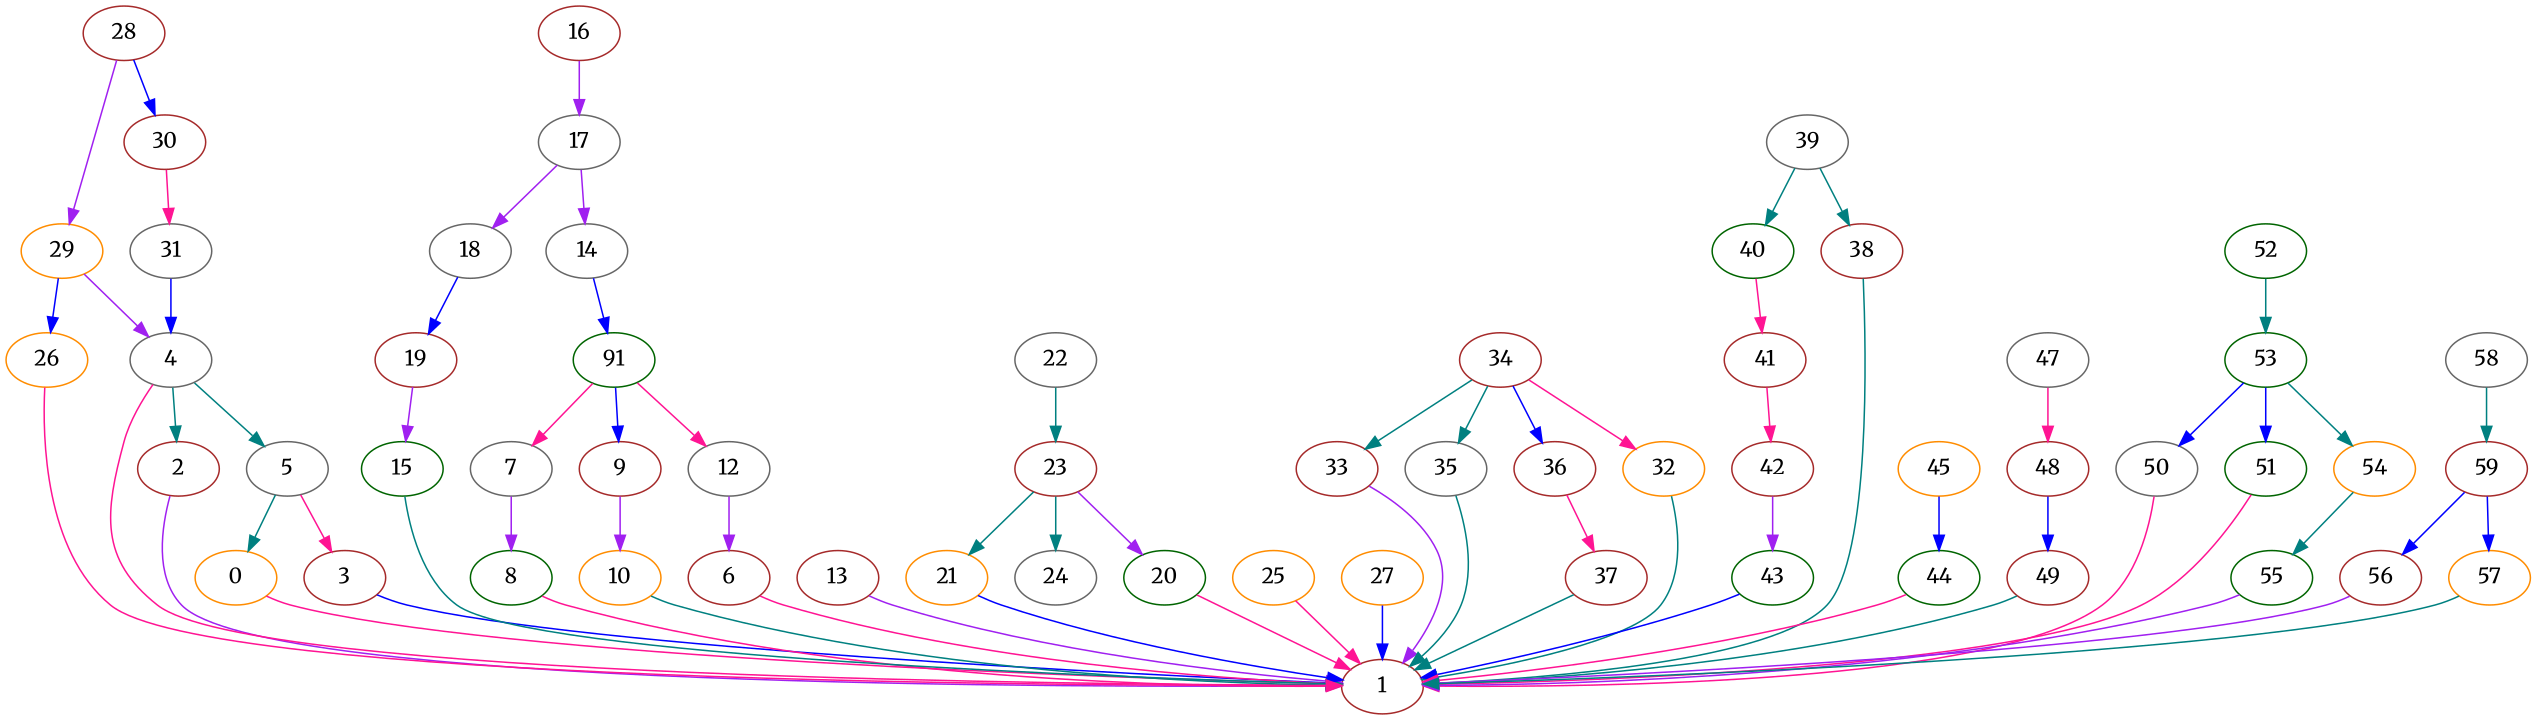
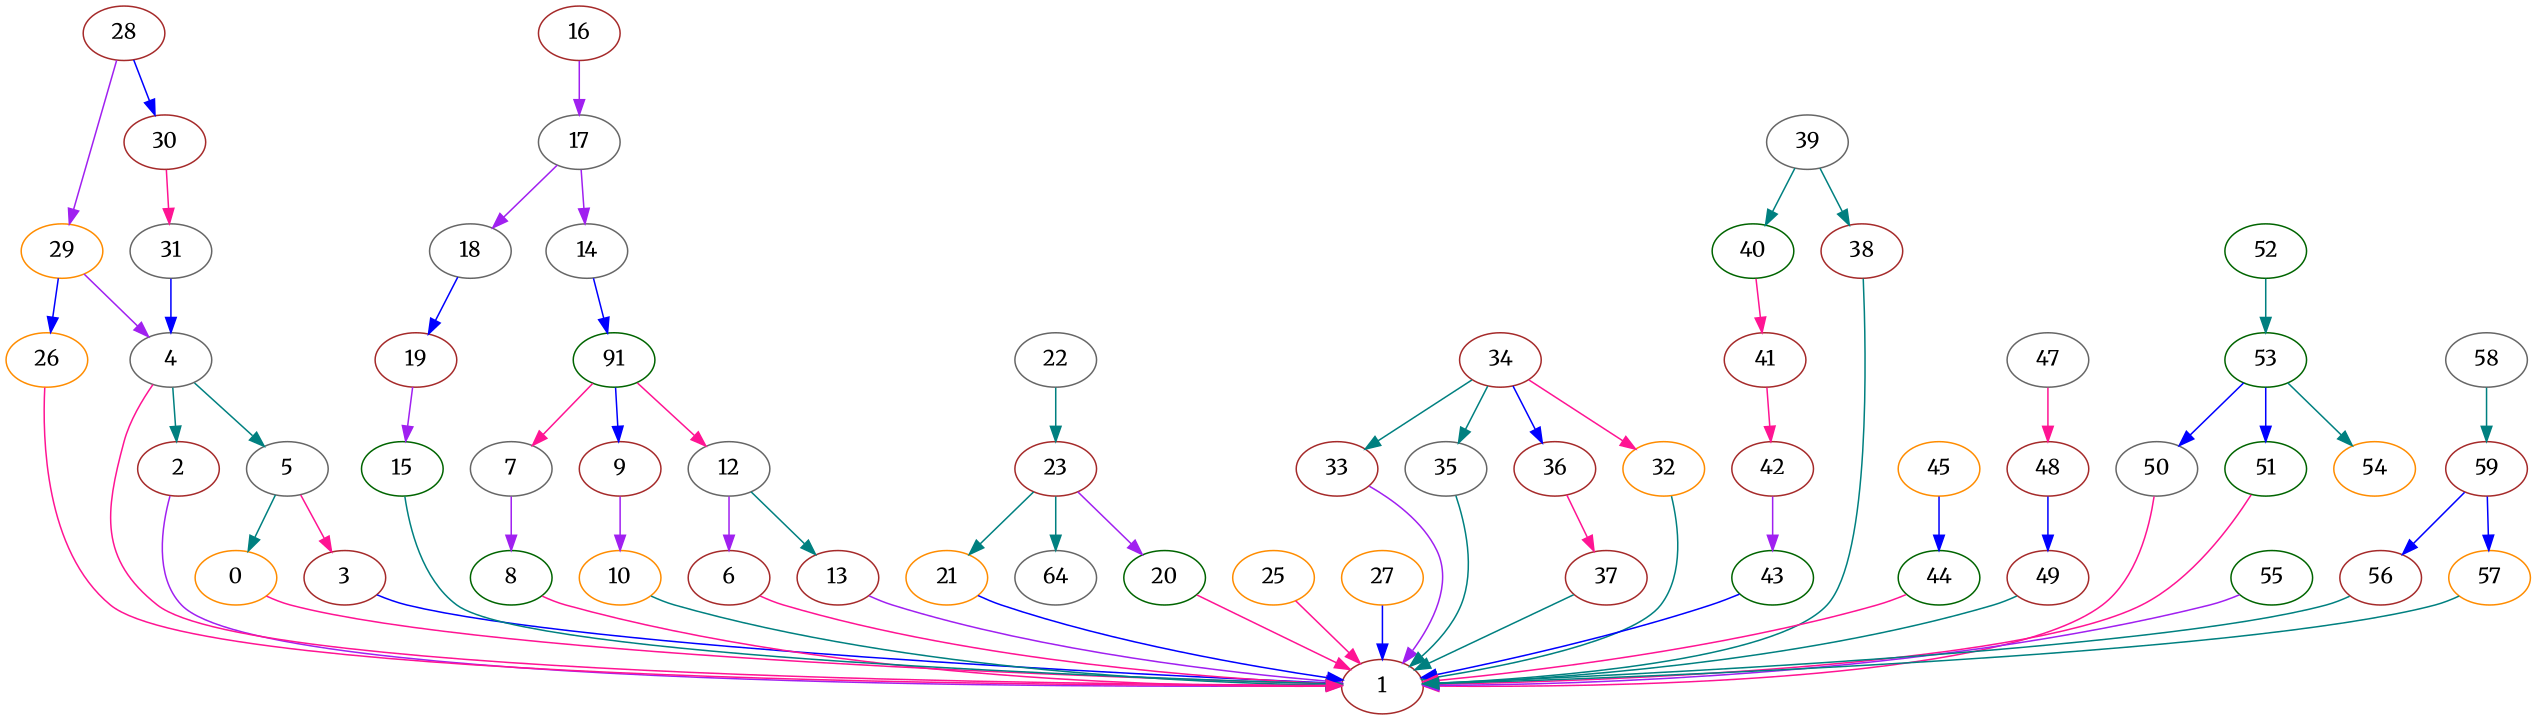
none -> (778, 518)
(2328, 518) -> none
(1056, 578) -> (1056, 578)
(2079, 642) -> (2079, 642)
